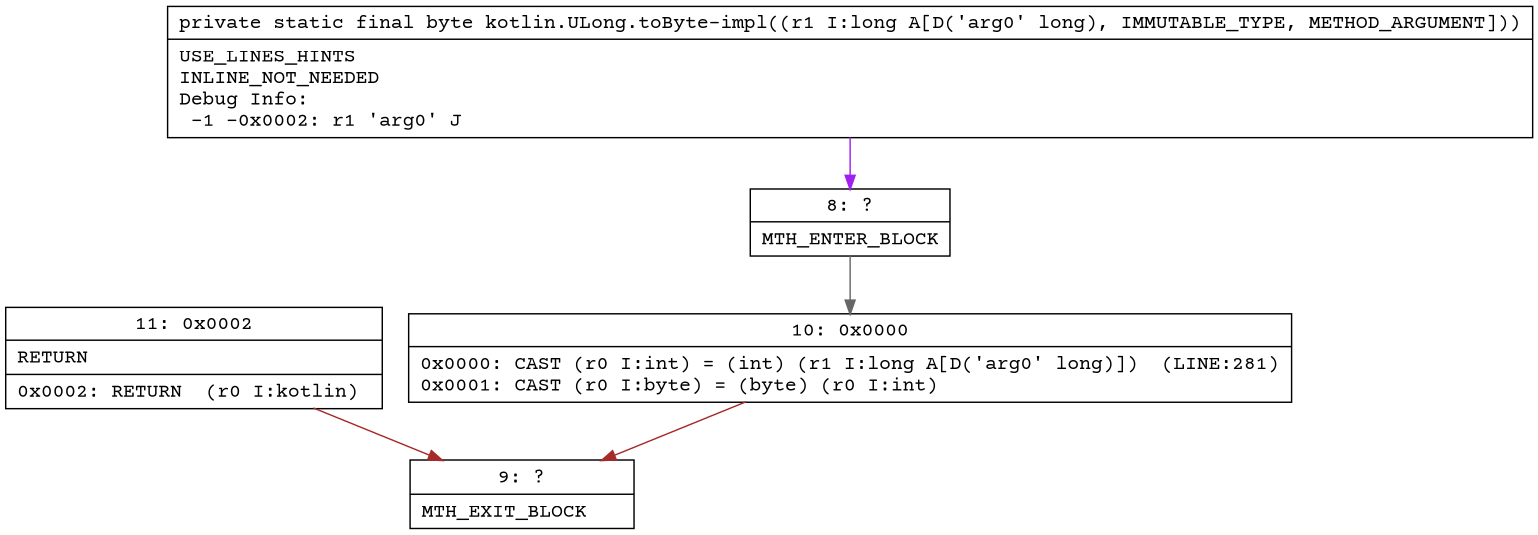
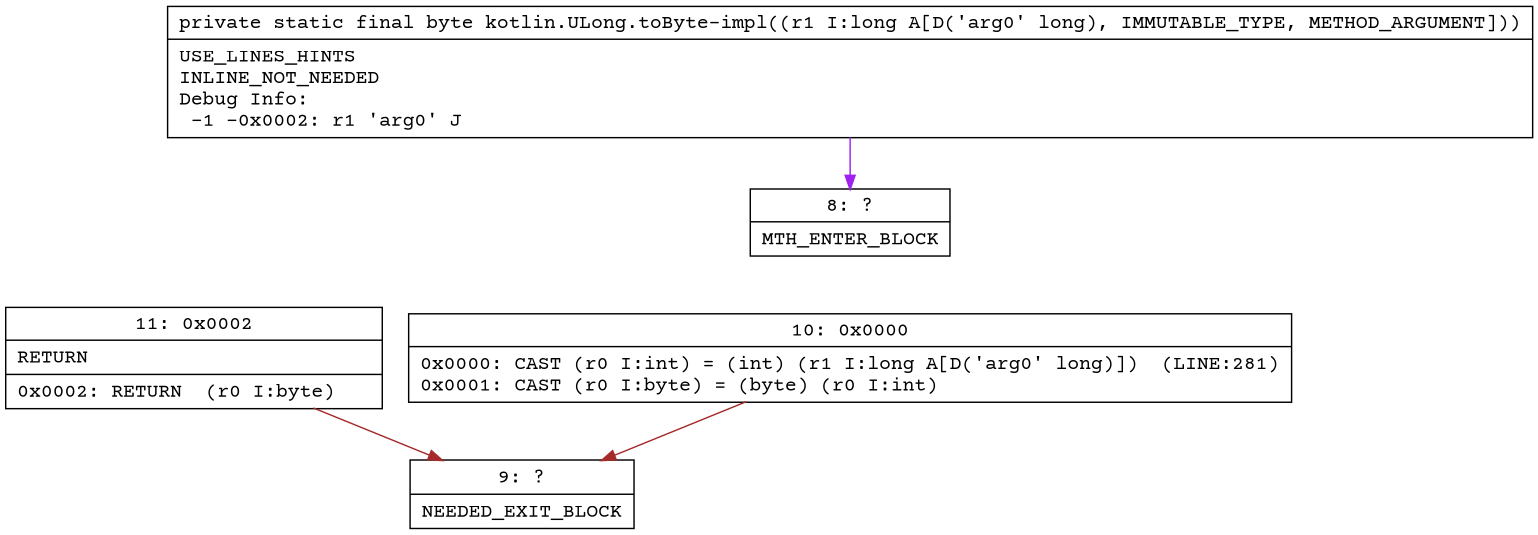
(850, 278) -> none
(194, 391) -> (183, 391)
(504, 511) -> (522, 511)
